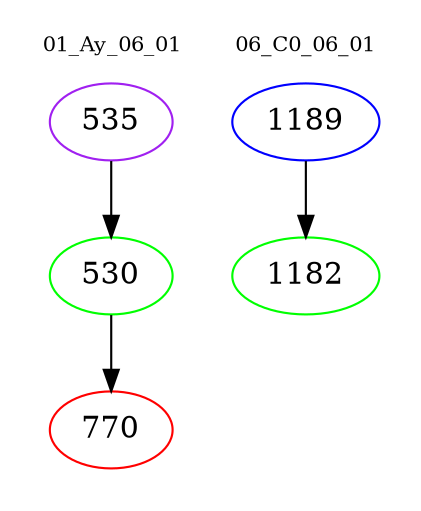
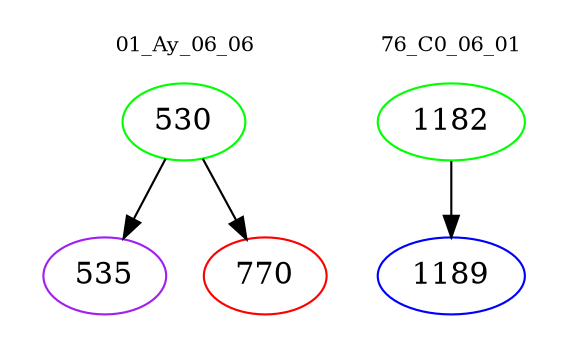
(112, 46) -> (185, 46)
(306, 46) -> (451, 46)
(111, 188) -> (150, 189)
(306, 188) -> (451, 188)
